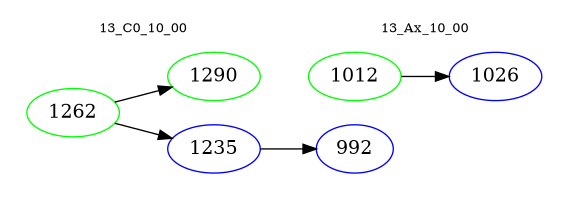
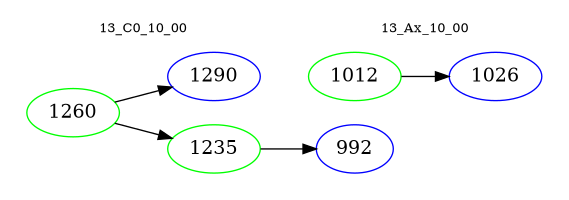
(214, 76) -> (214, 76)
(73, 113) -> (73, 113)
(214, 149) -> (214, 149)
